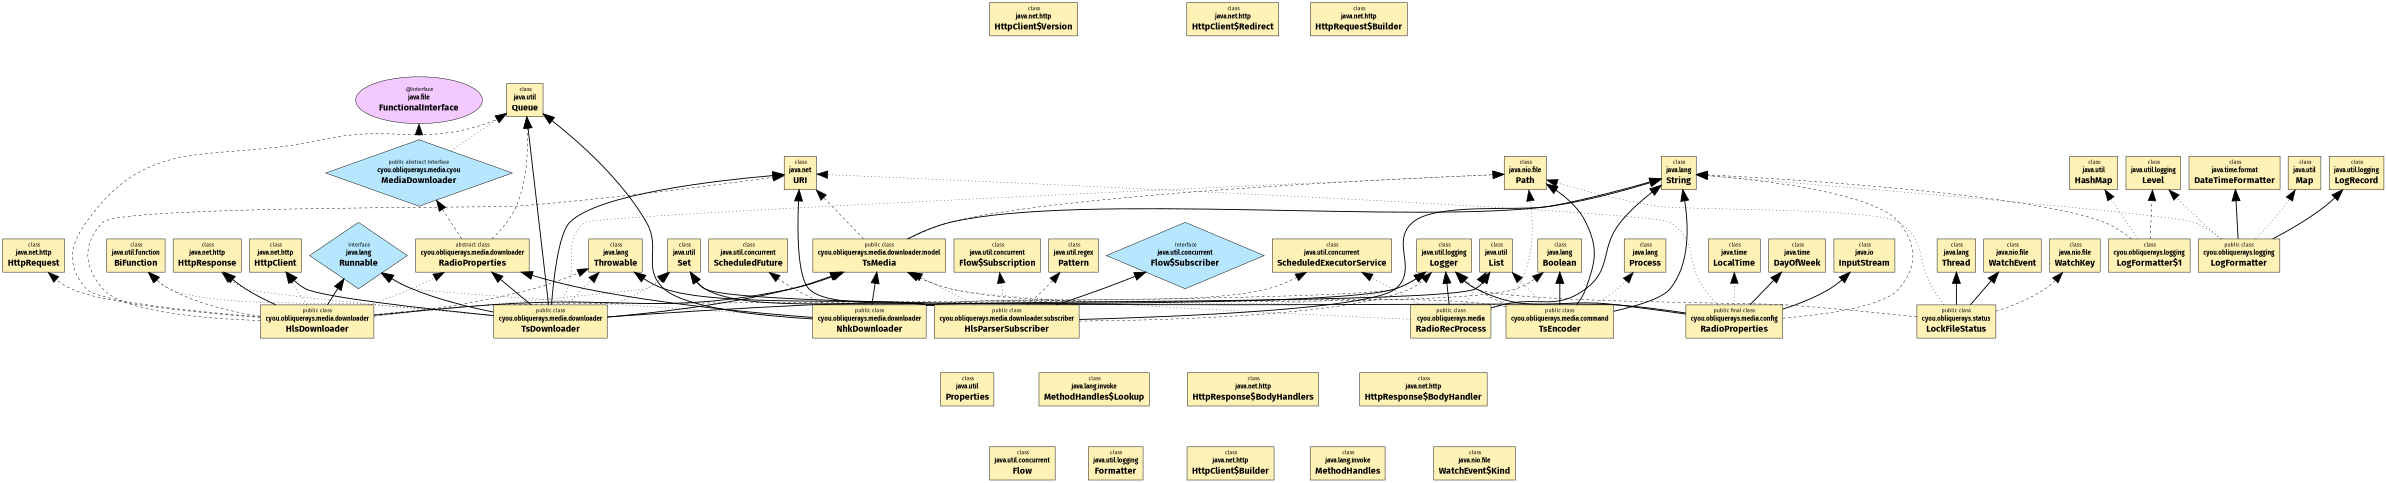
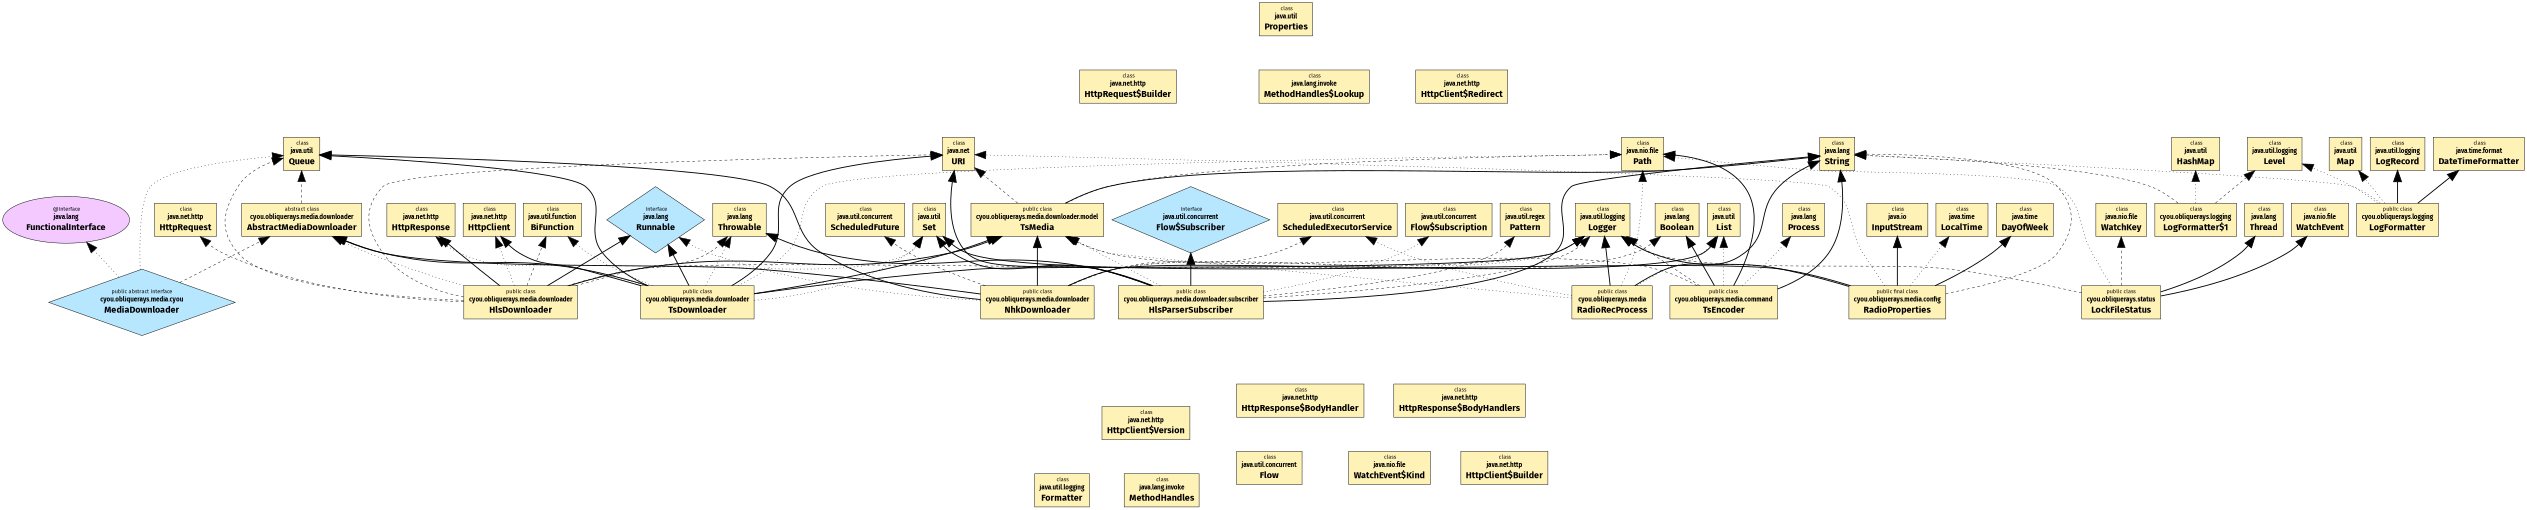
(419, 97) -> (66, 217)
(452, 224) -> (220, 262)
(473, 263) -> (302, 227)
